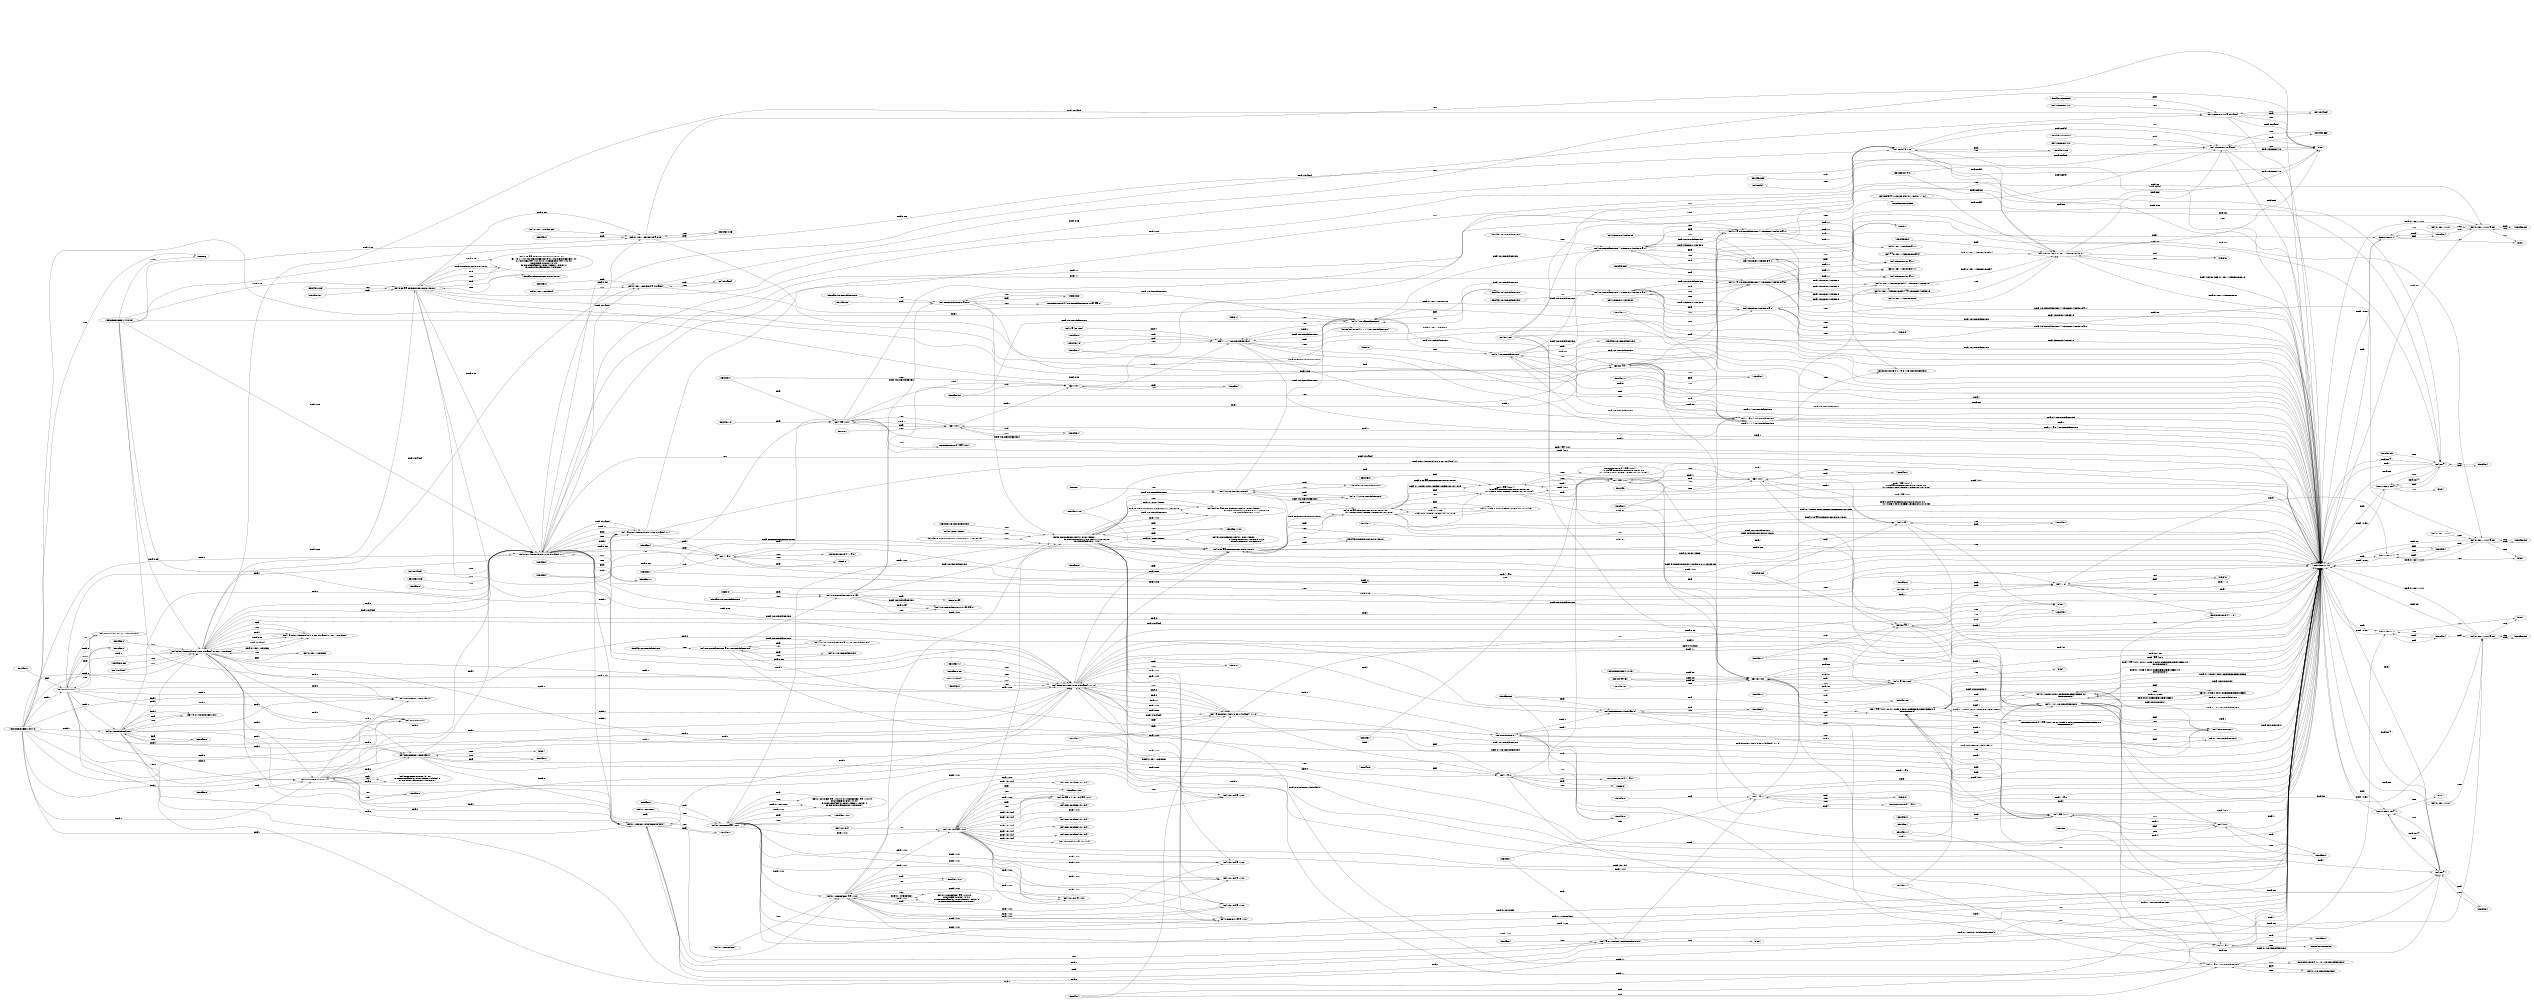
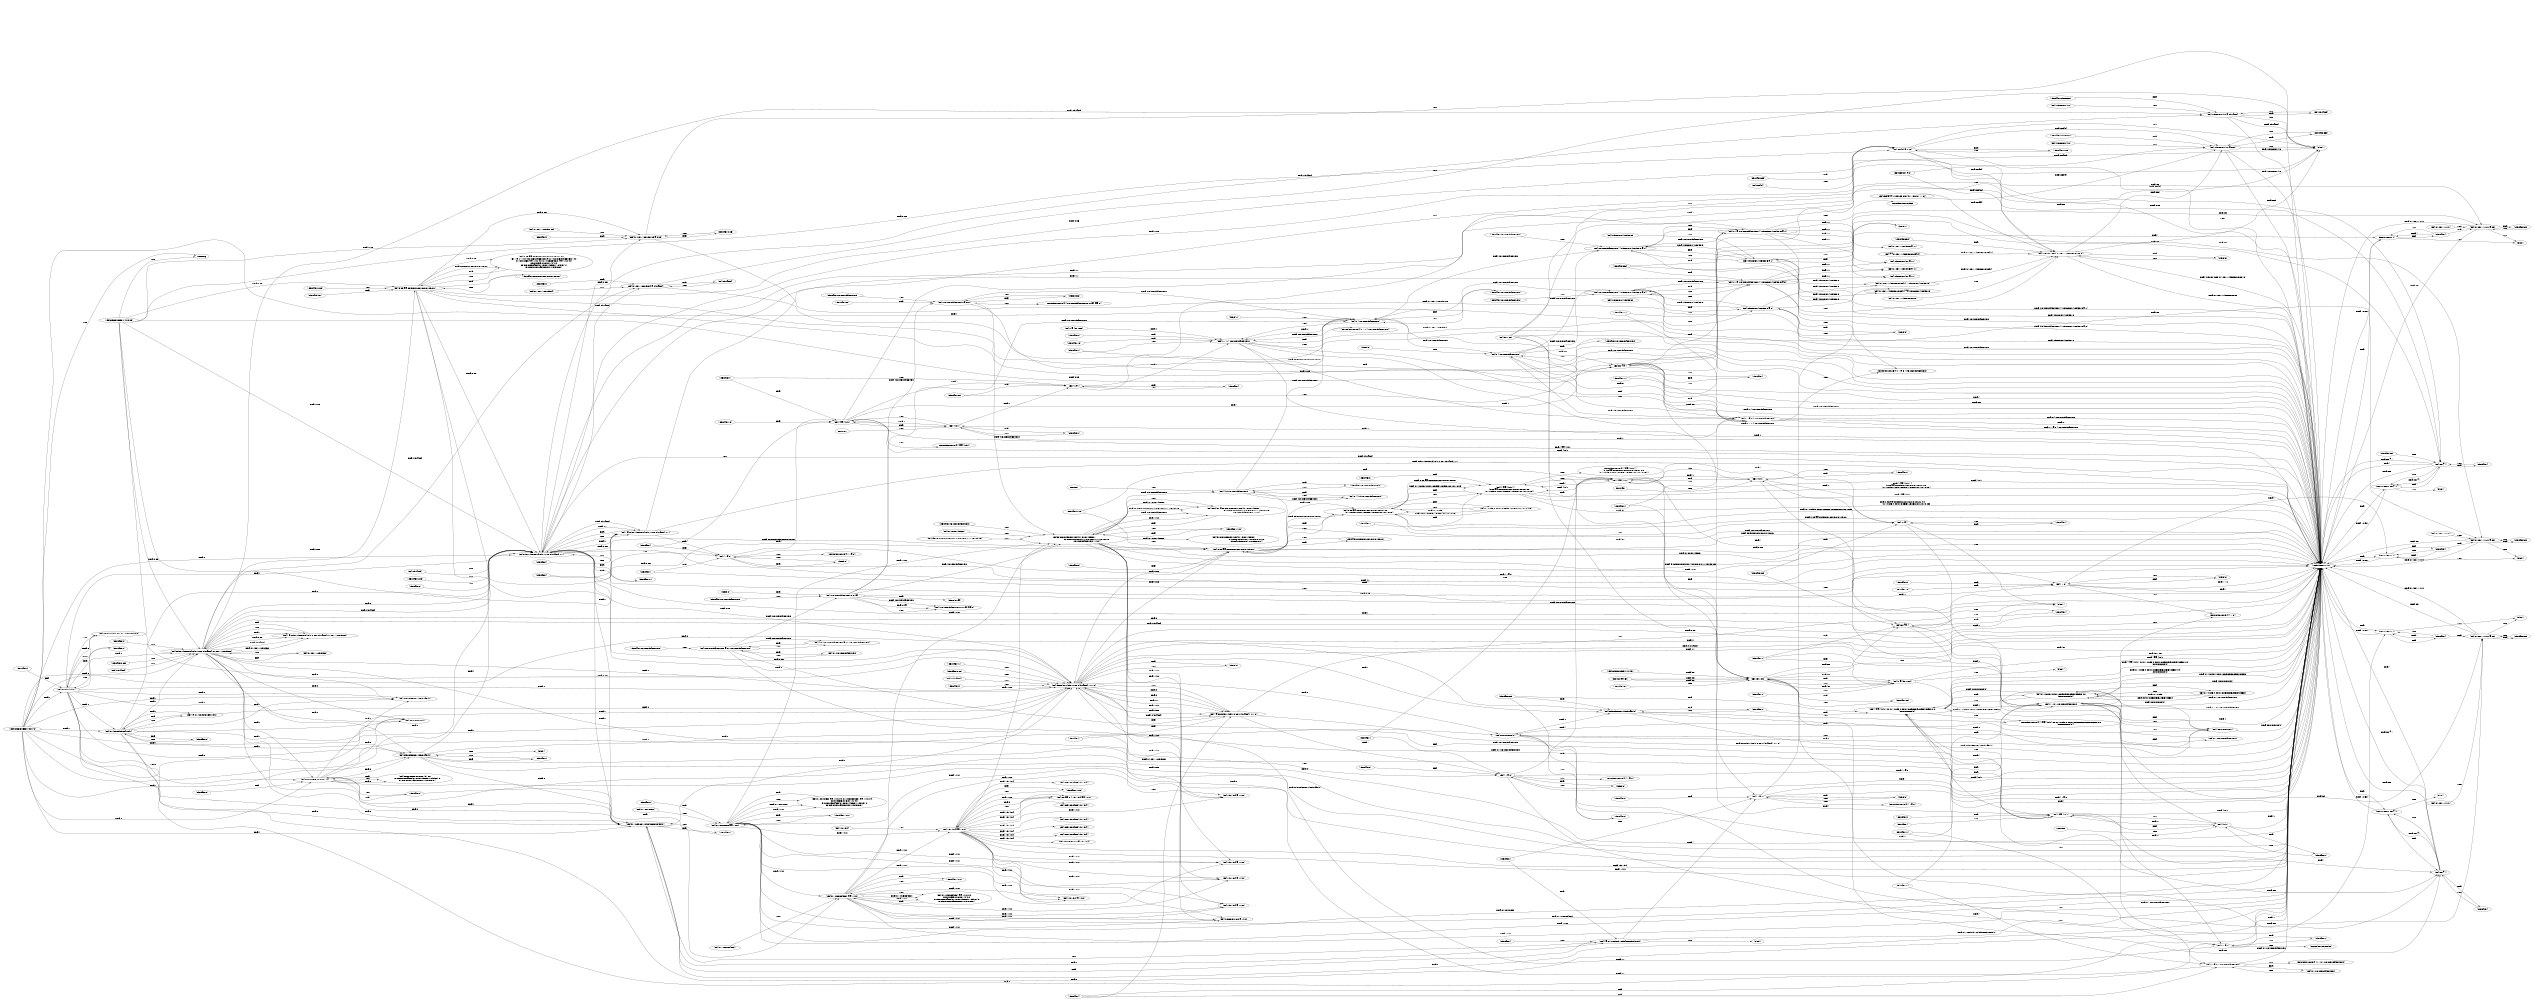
(153, 259) -> (153, 259)
(954, 303) -> (954, 303)
(1365, 321) -> (1365, 321)
(1234, 492) -> (1234, 492)
(697, 735) -> (643, 708)
(202, 772) -> none
(1007, 802) -> (1007, 802)
none -> (302, 815)
(1234, 919) -> (1234, 919)
